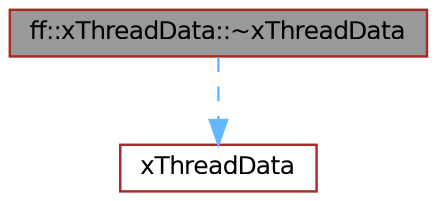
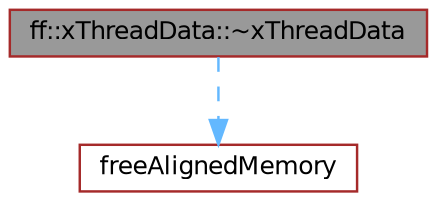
(218, 168) -> (218, 168)
